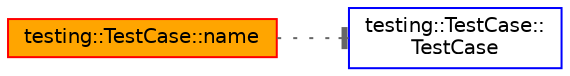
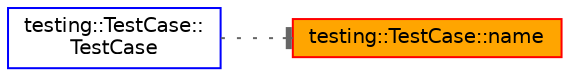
(308, 38) -> (252, 38)
